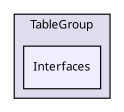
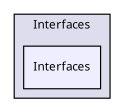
(62, 25) -> (62, 25)
